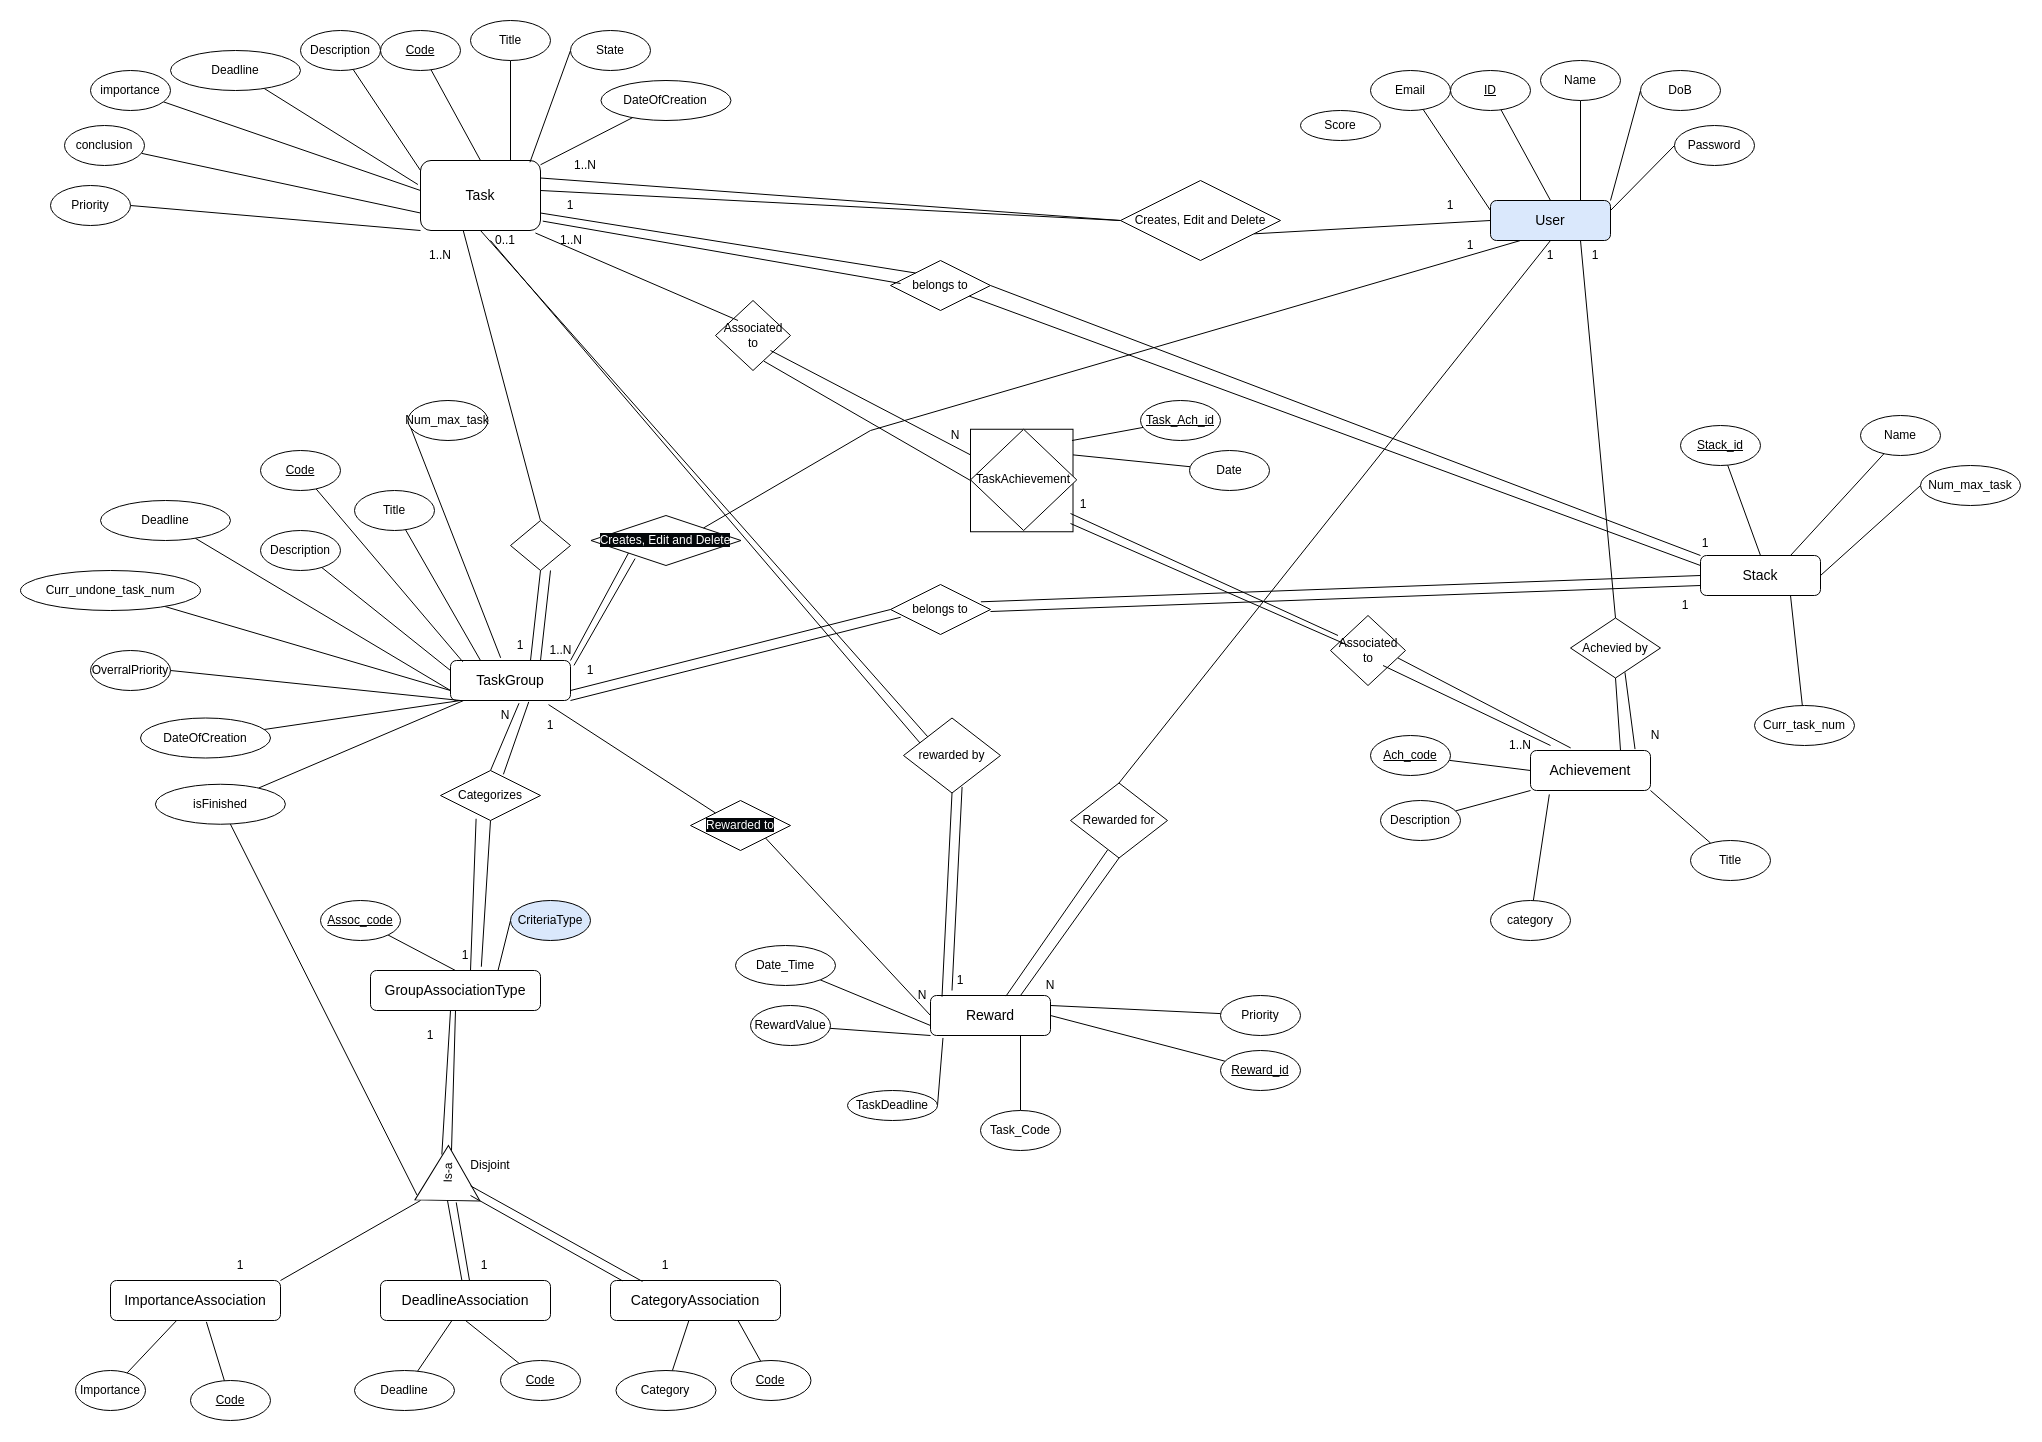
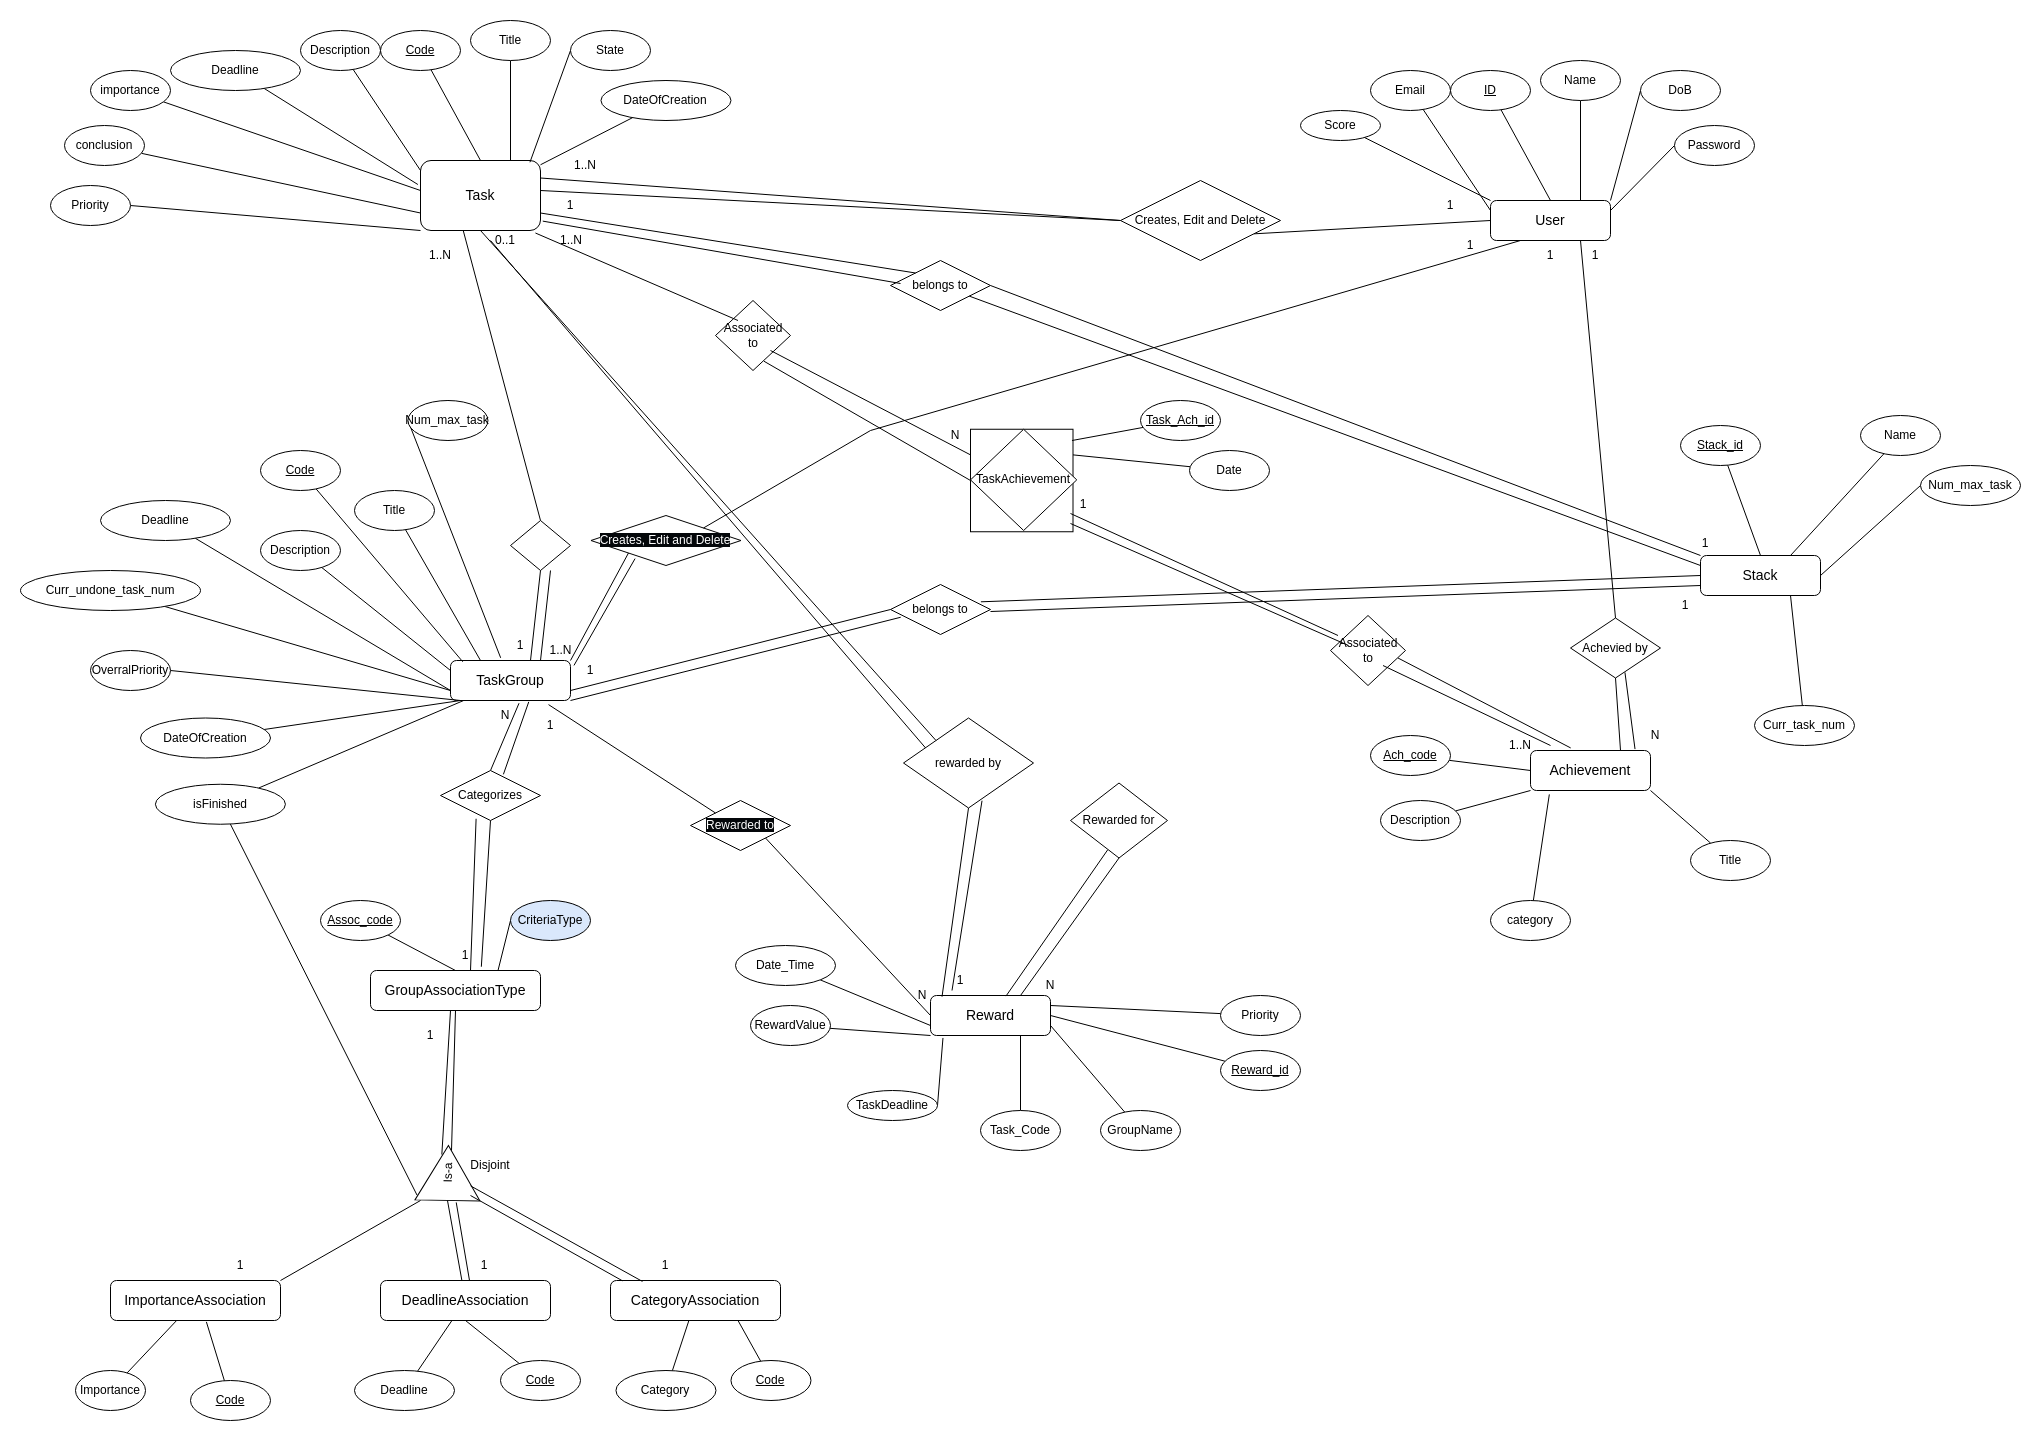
none -> (1421, 166)
(1551, 221) -> (1551, 221)
(1335, 511) -> none
(952, 756) -> (969, 763)
none -> (1088, 1069)
none -> (1141, 1131)
